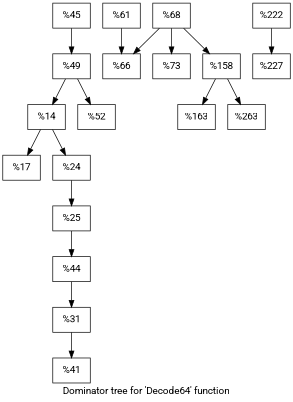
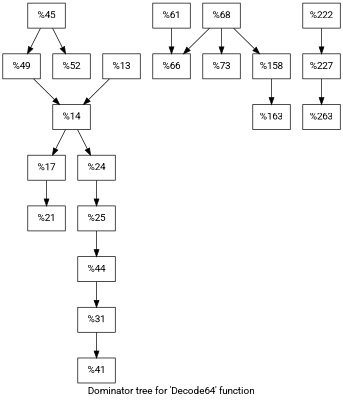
none -> (122, 66)
(82, 89) -> (57, 38)
(232, 89) -> (322, 88)
none -> (47, 218)
